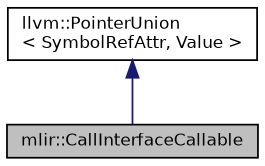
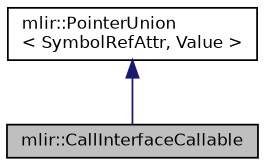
(132, 34) -> (132, 34)
